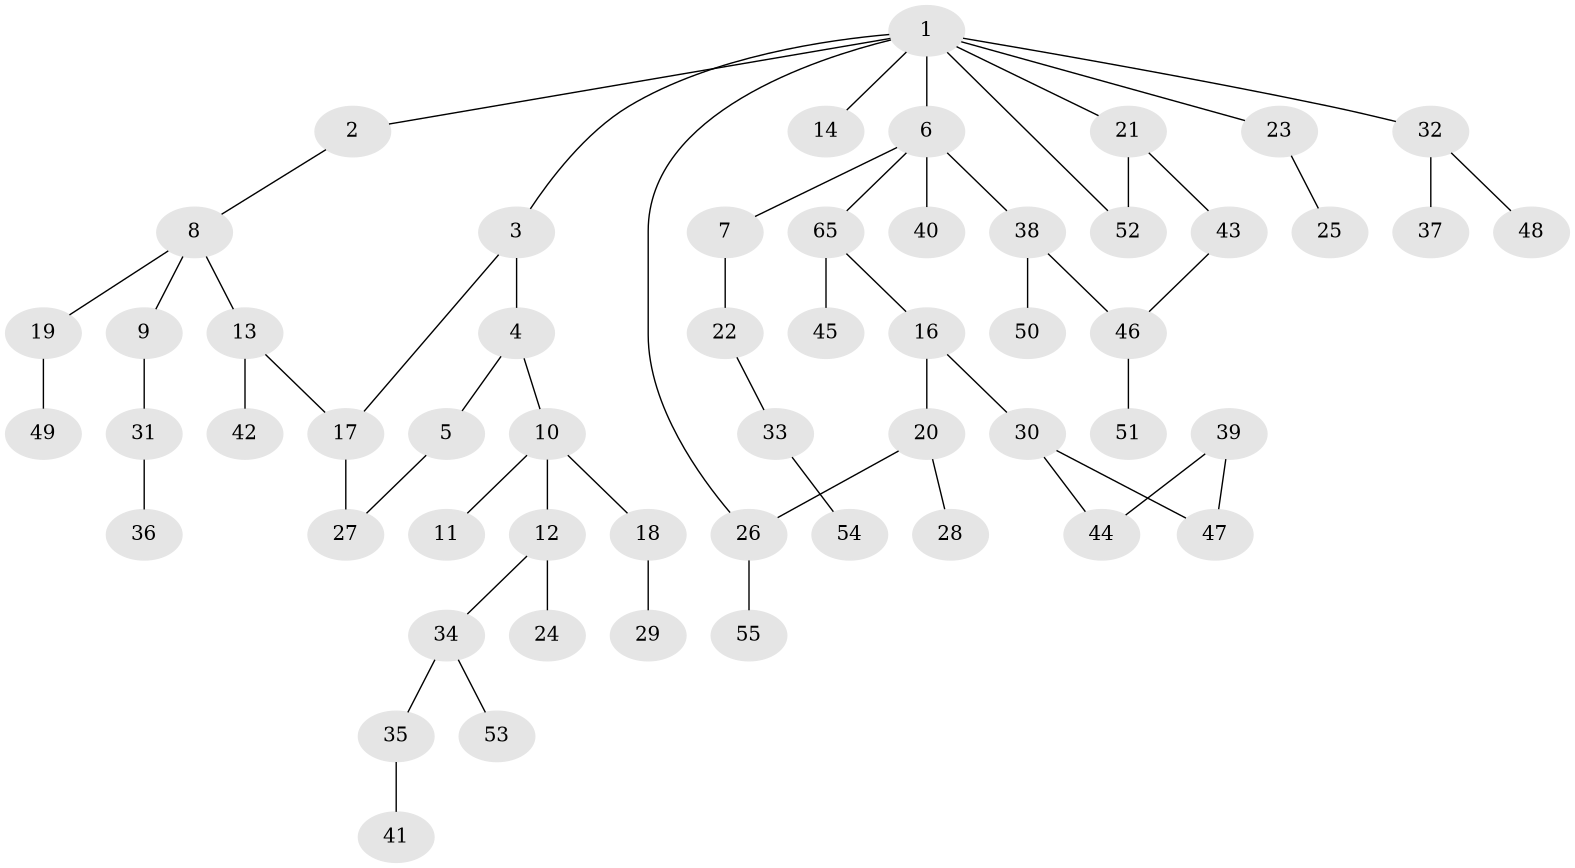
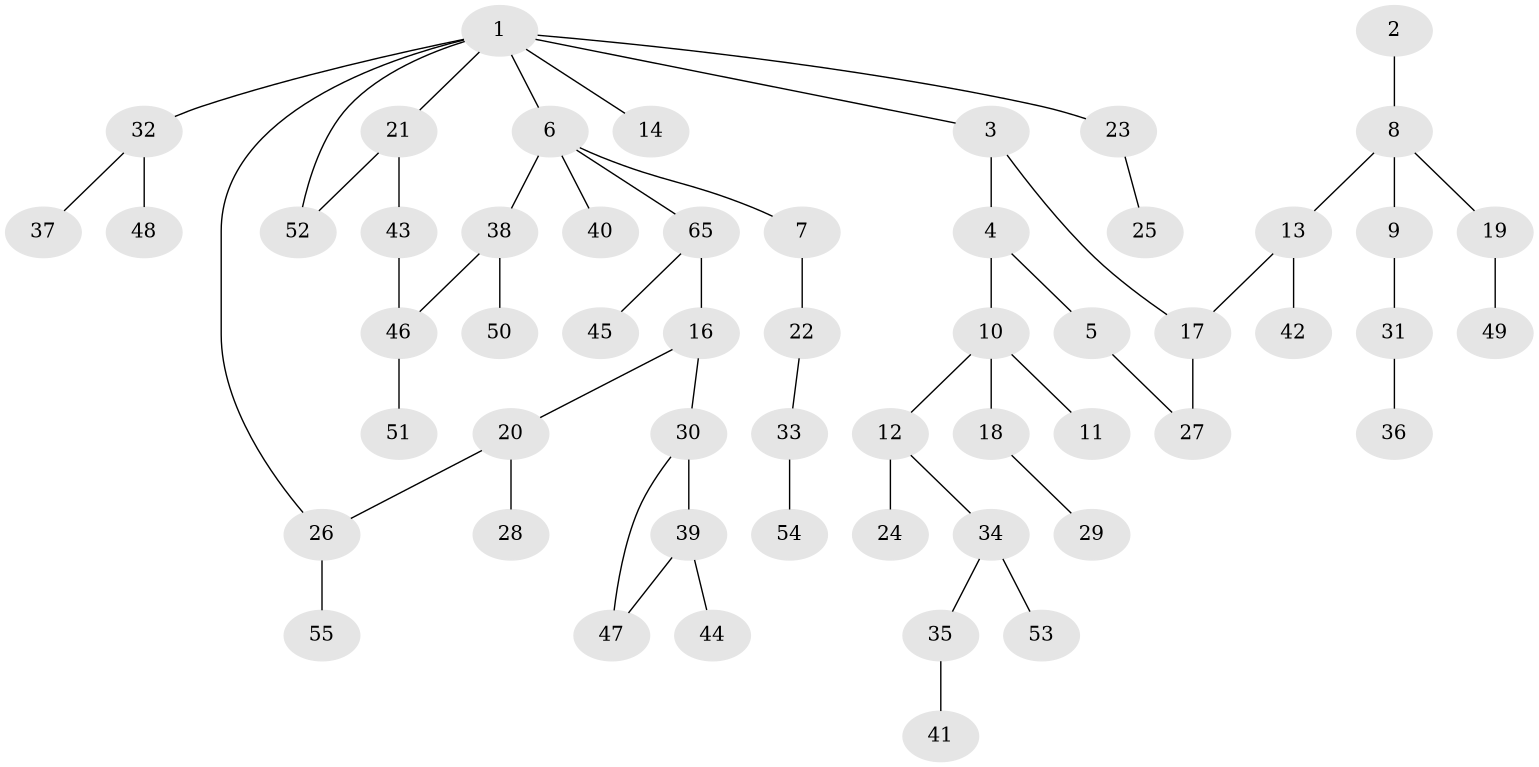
(640, 81) -> none
(1065, 484) -> (689, 485)
